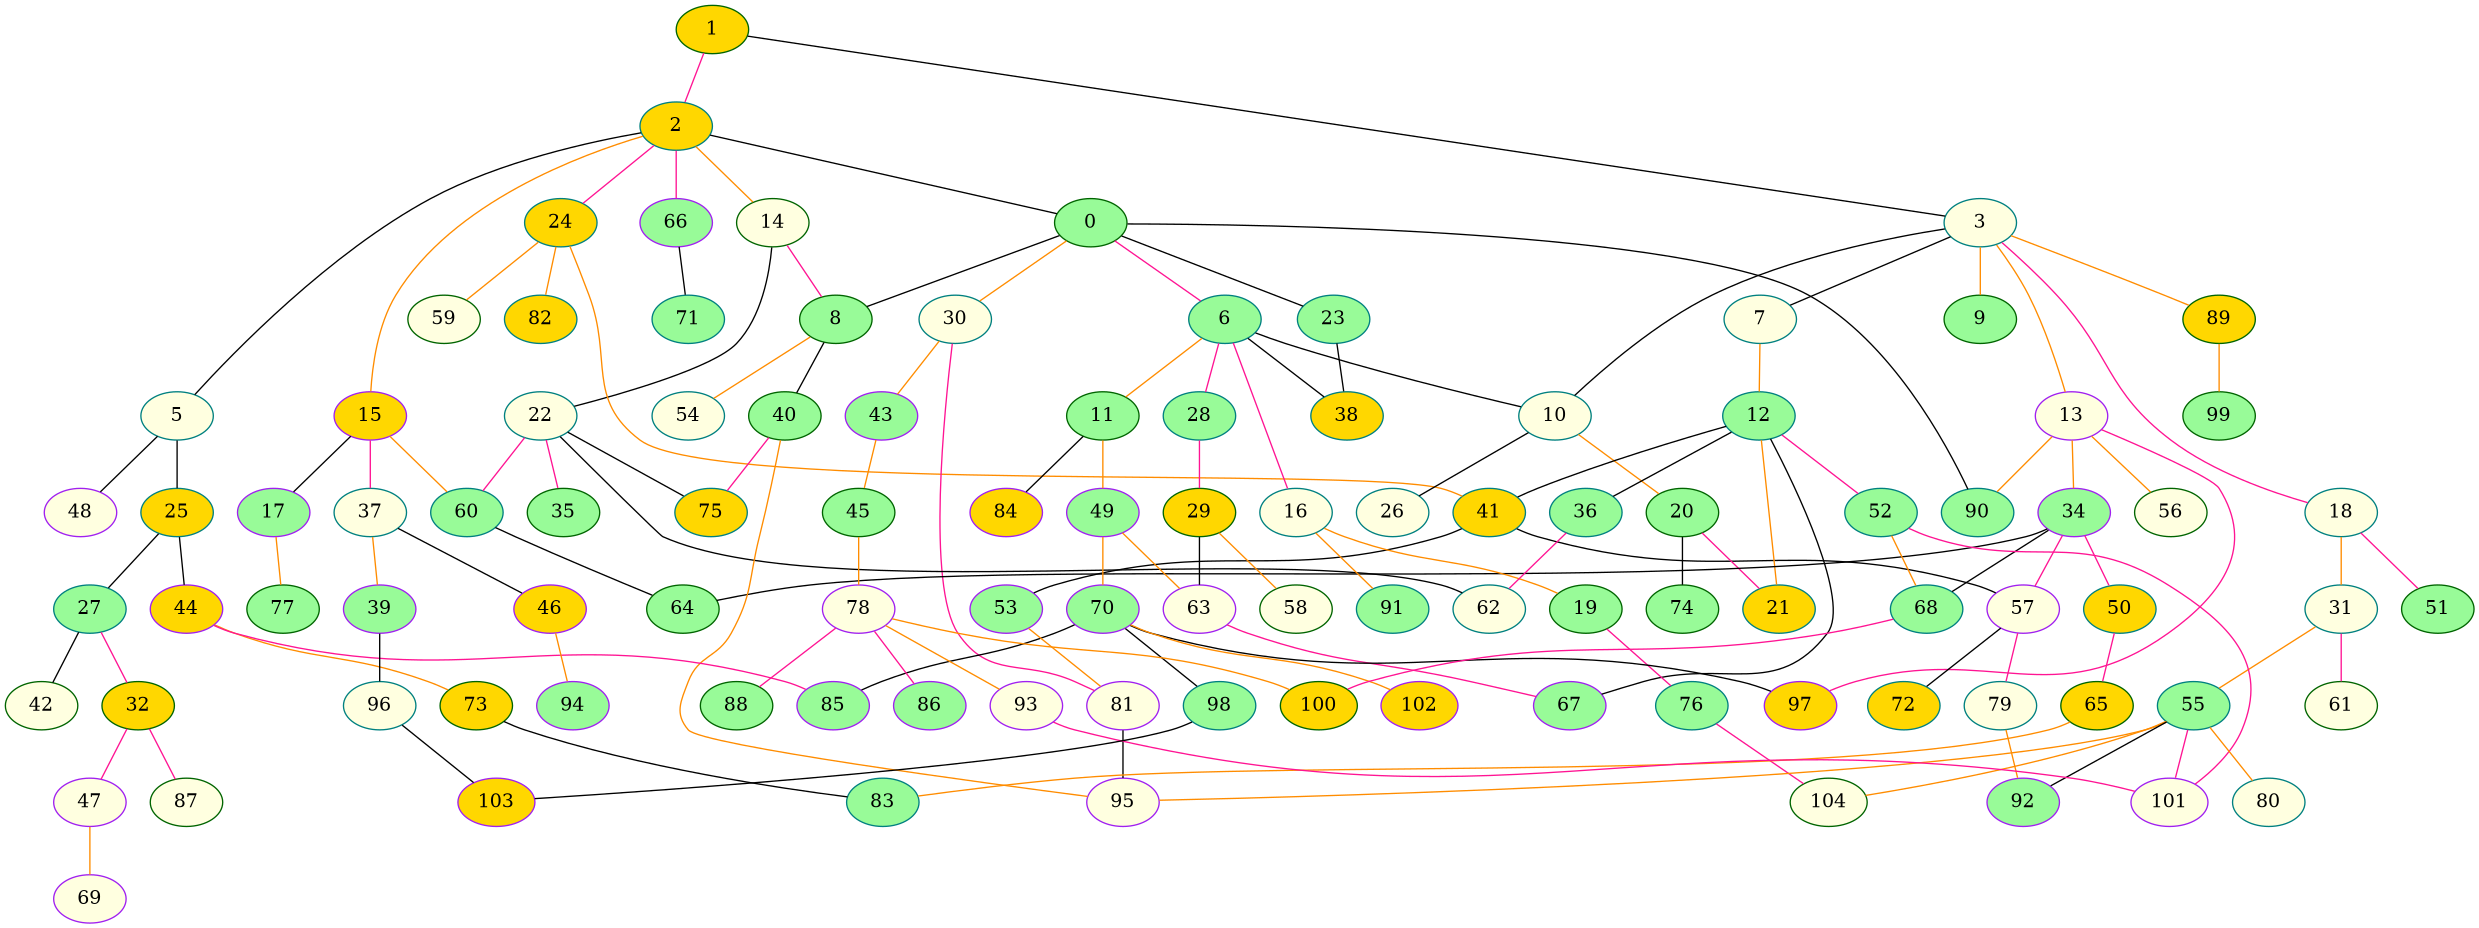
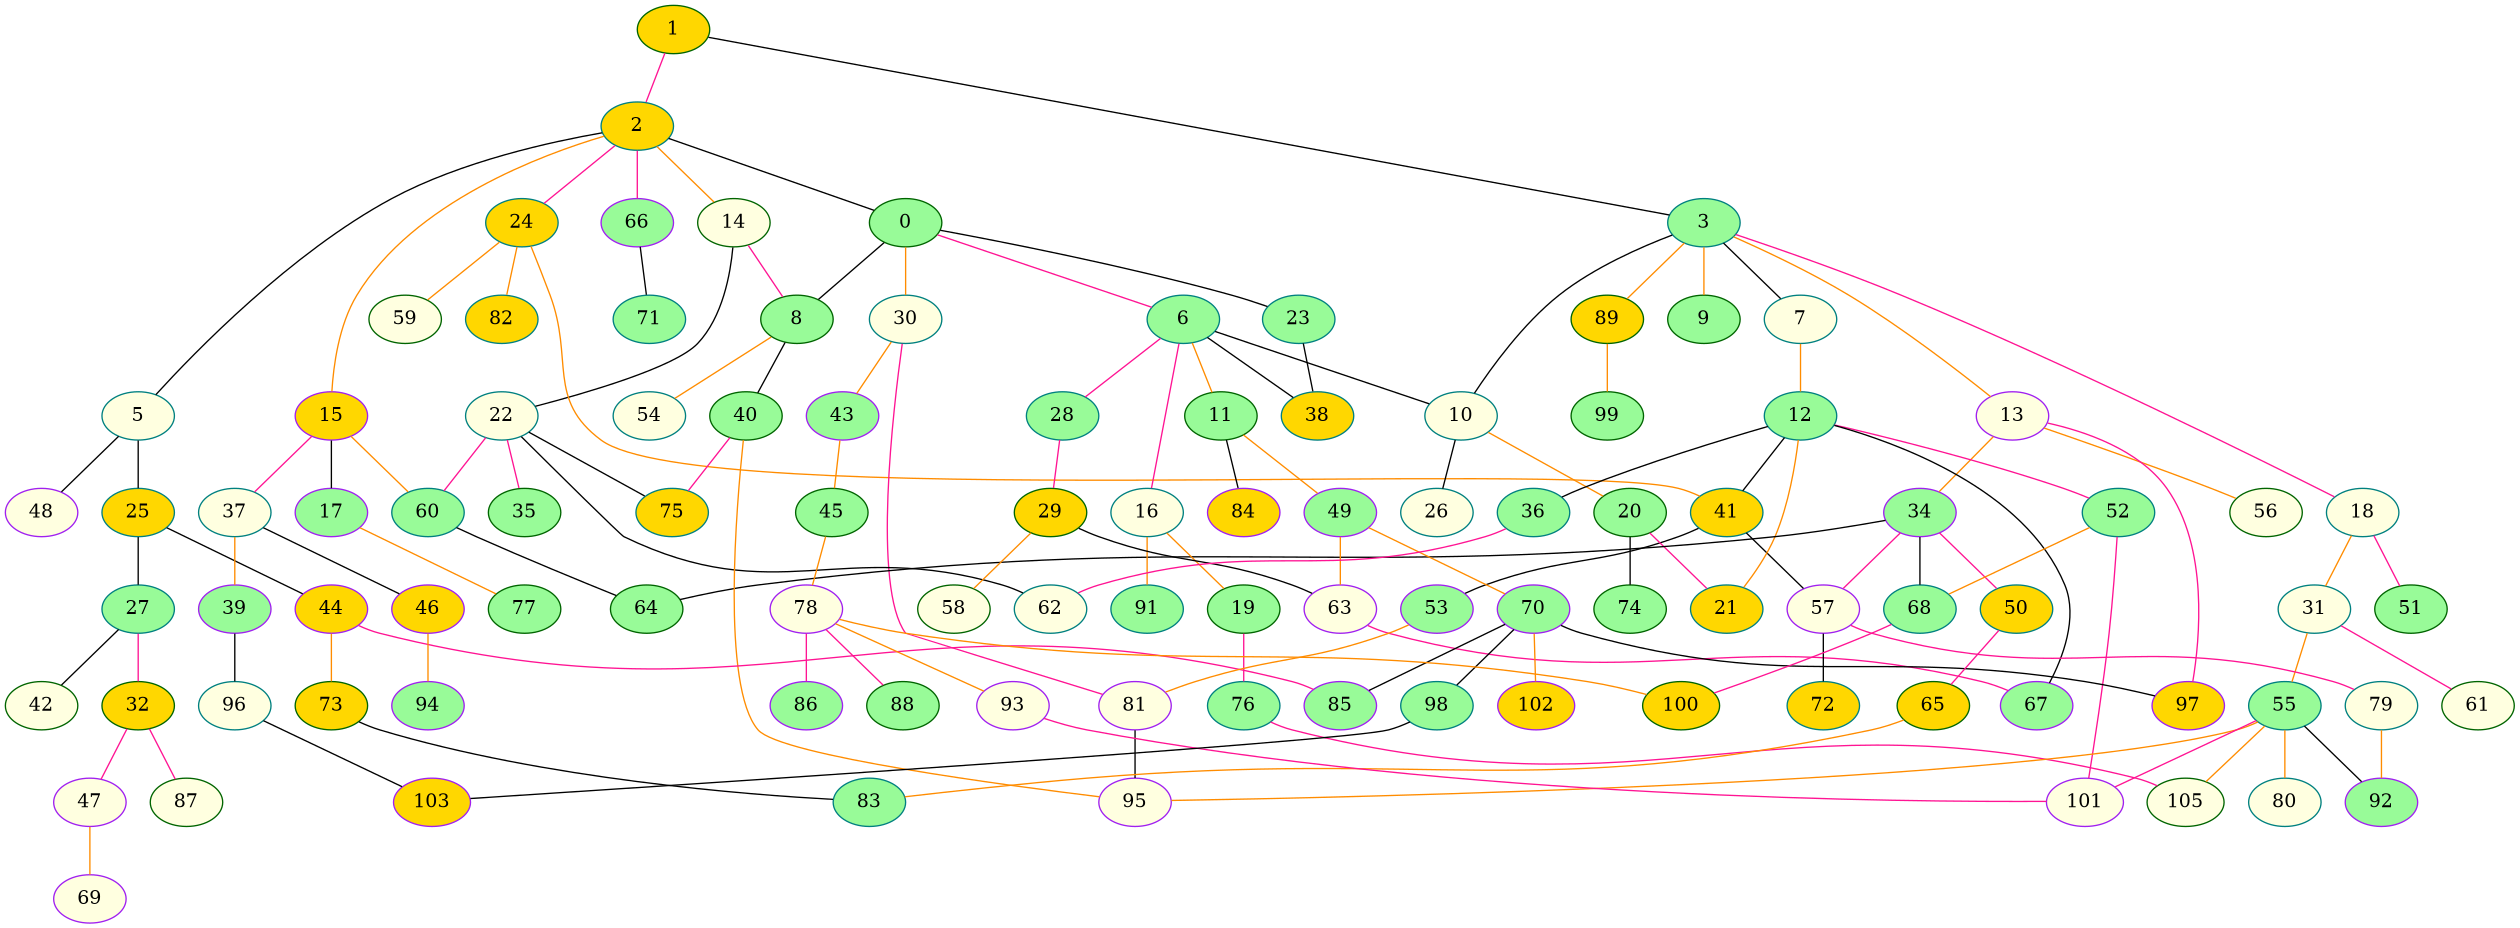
(1980, 223) -> (1704, 223)
(1978, 513) -> none
(1829, 802) -> (2186, 802)
